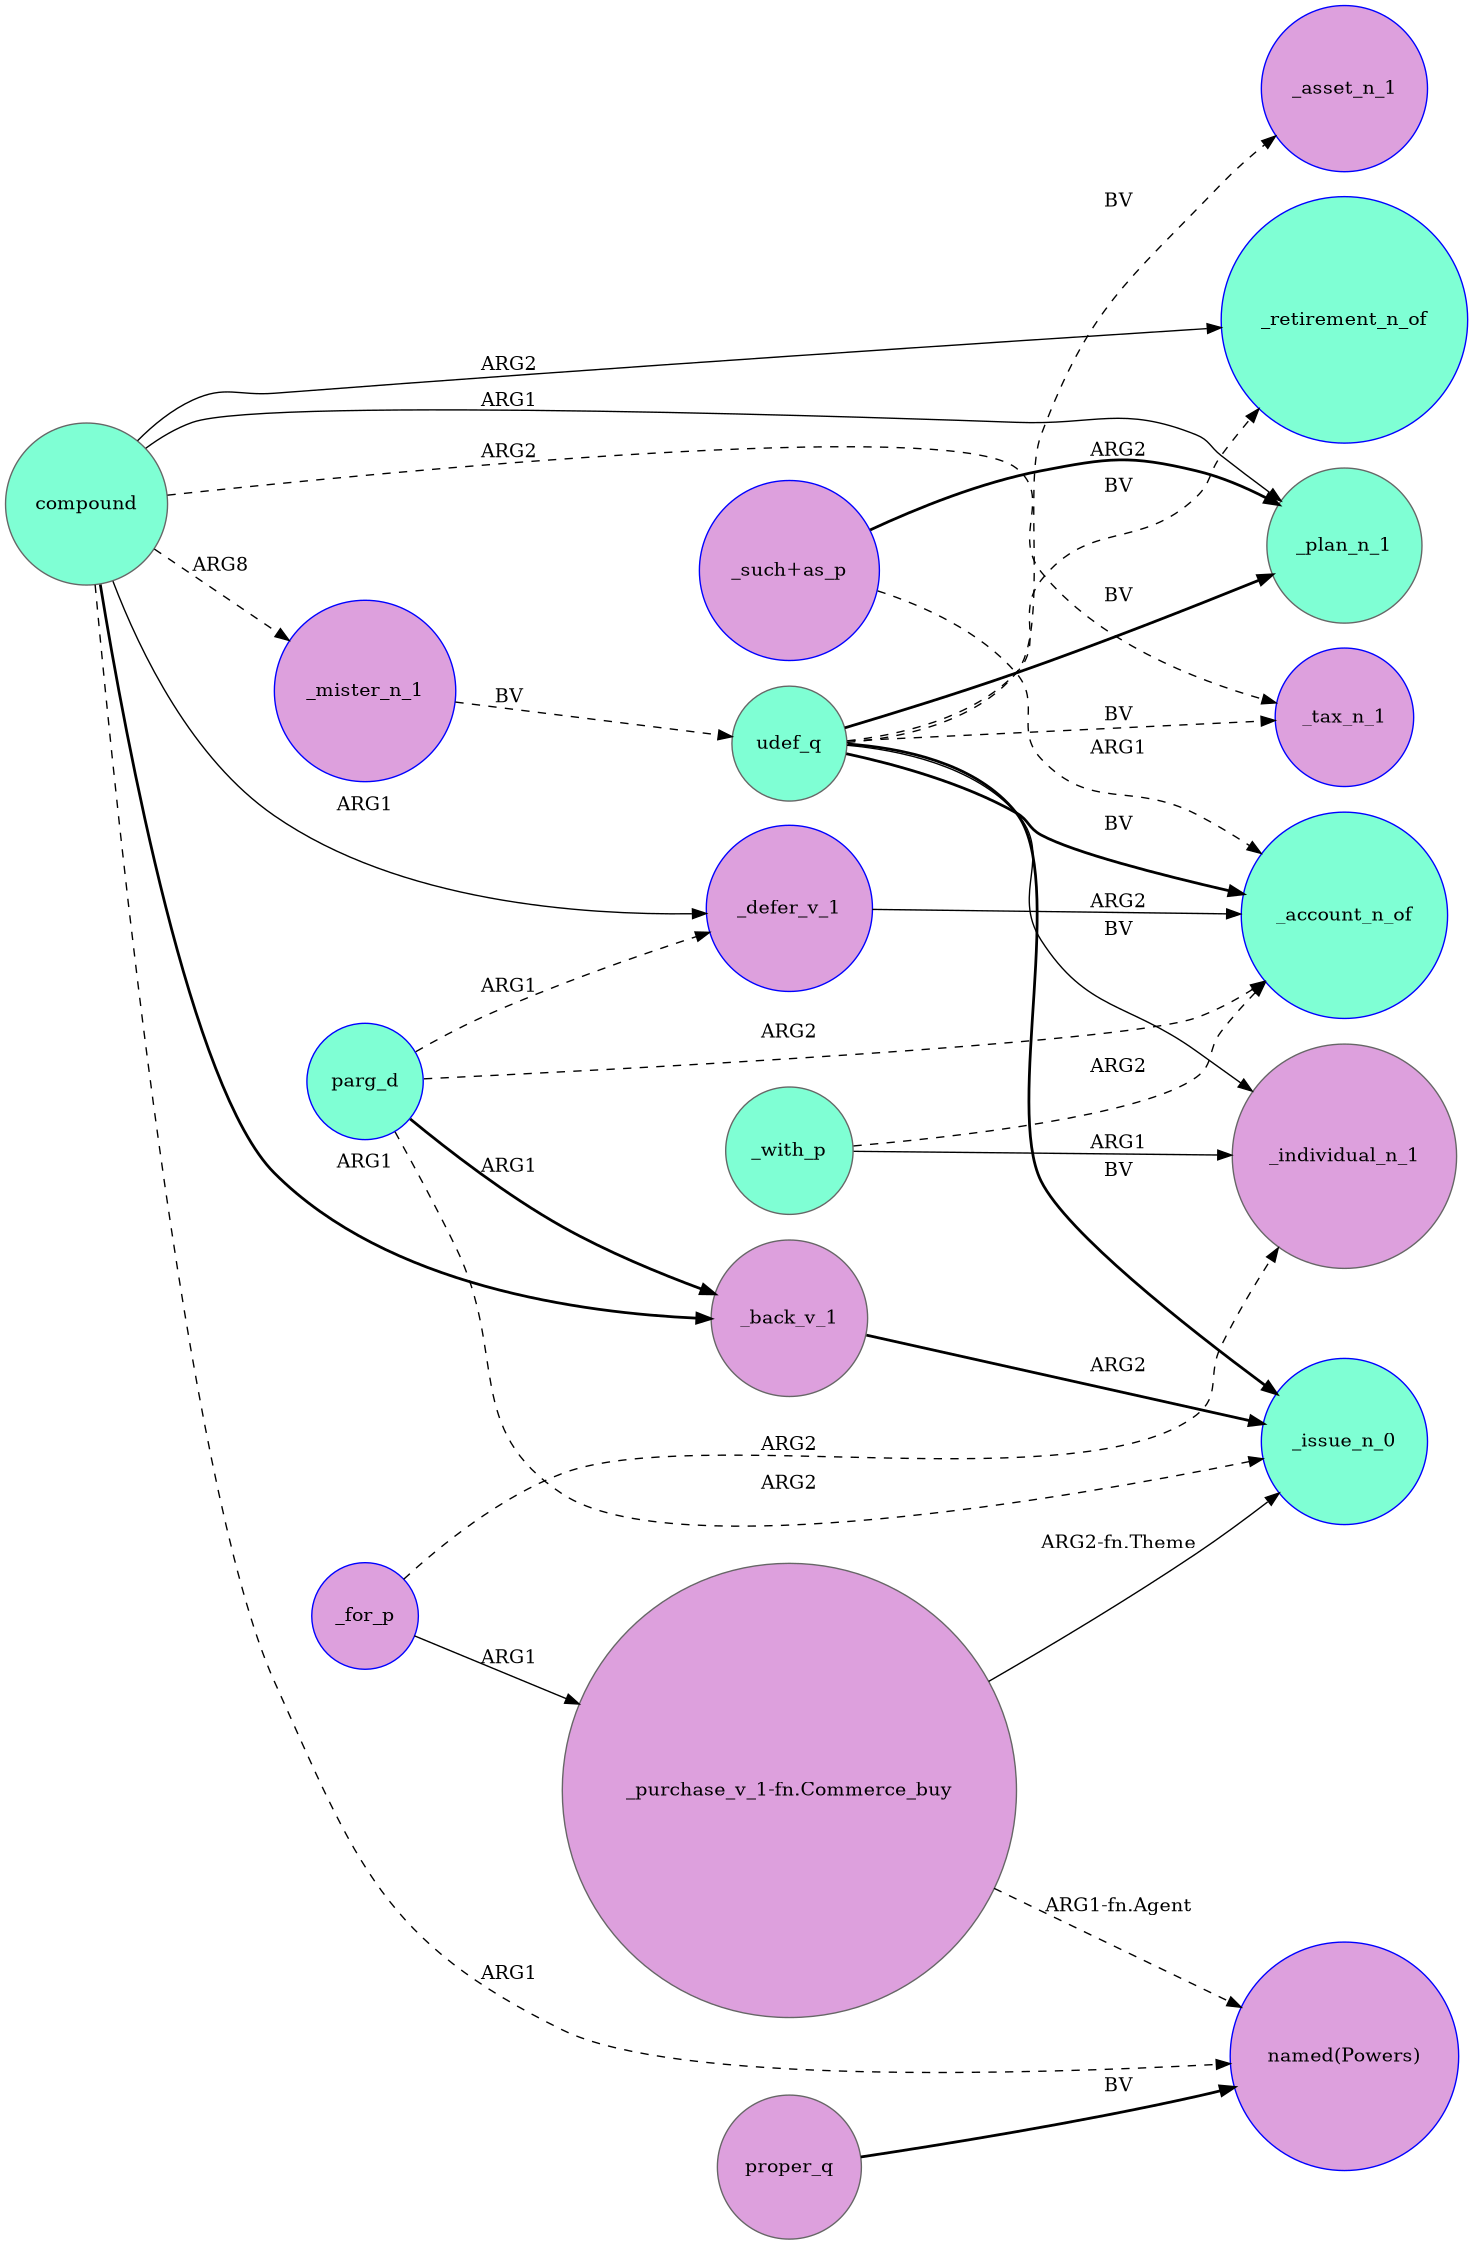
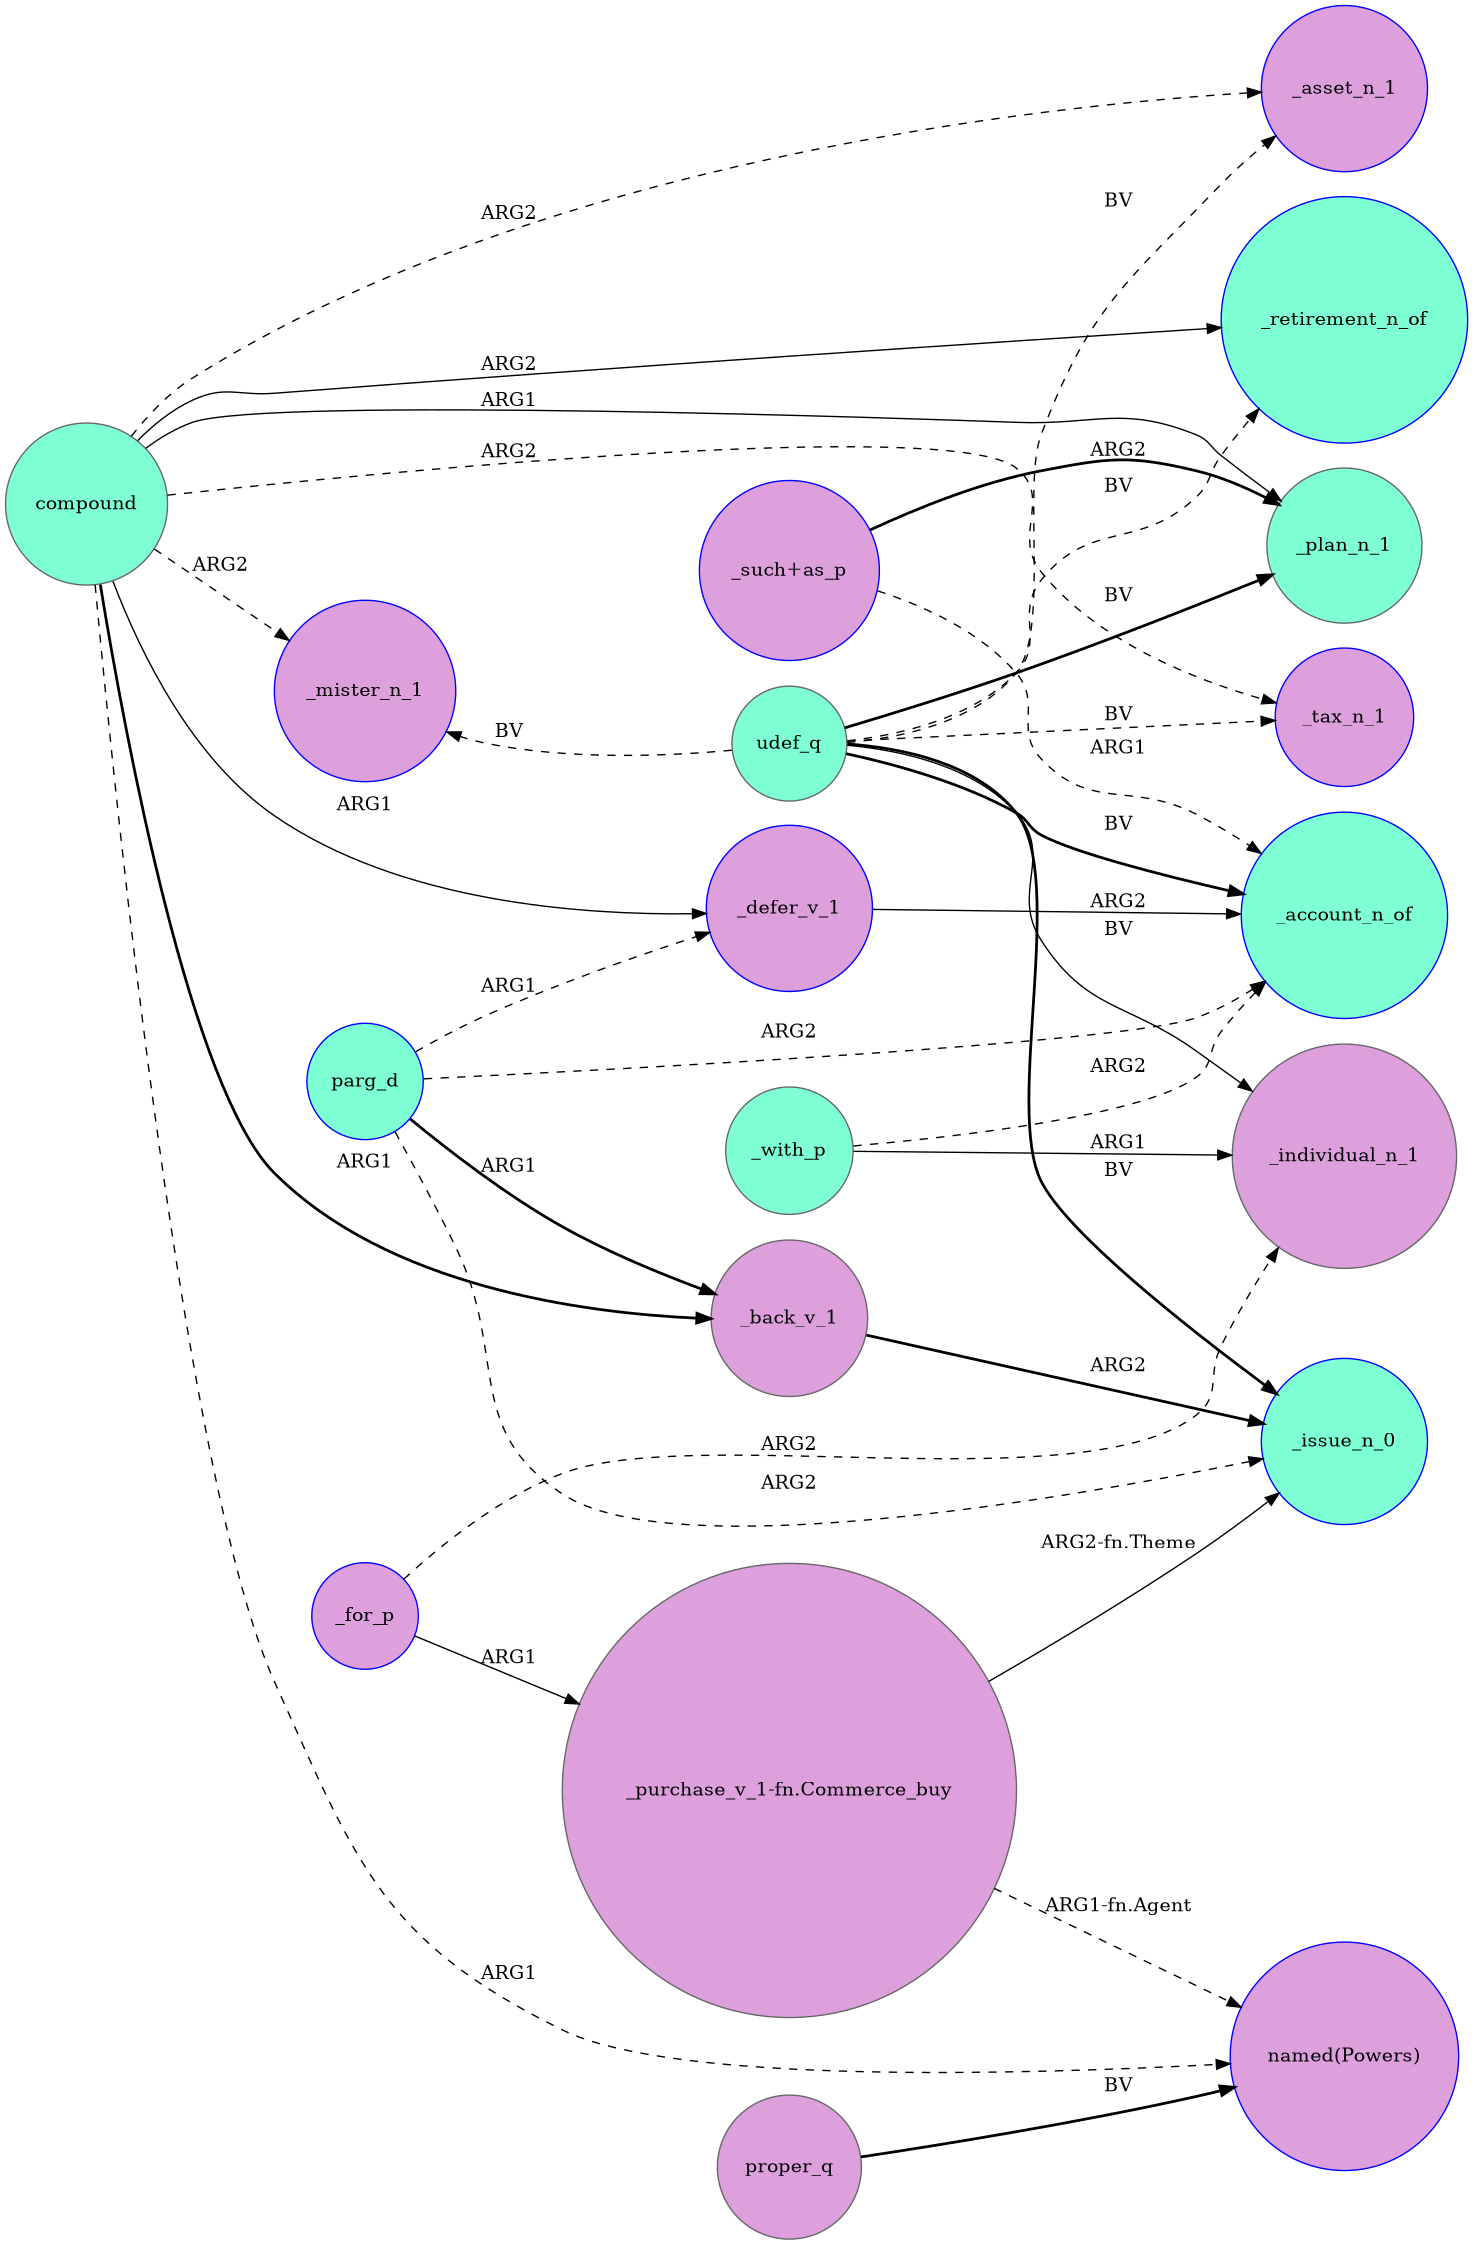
none -> (662, 186)
(221, 566) -> (221, 566)
(587, 718) -> (595, 755)
